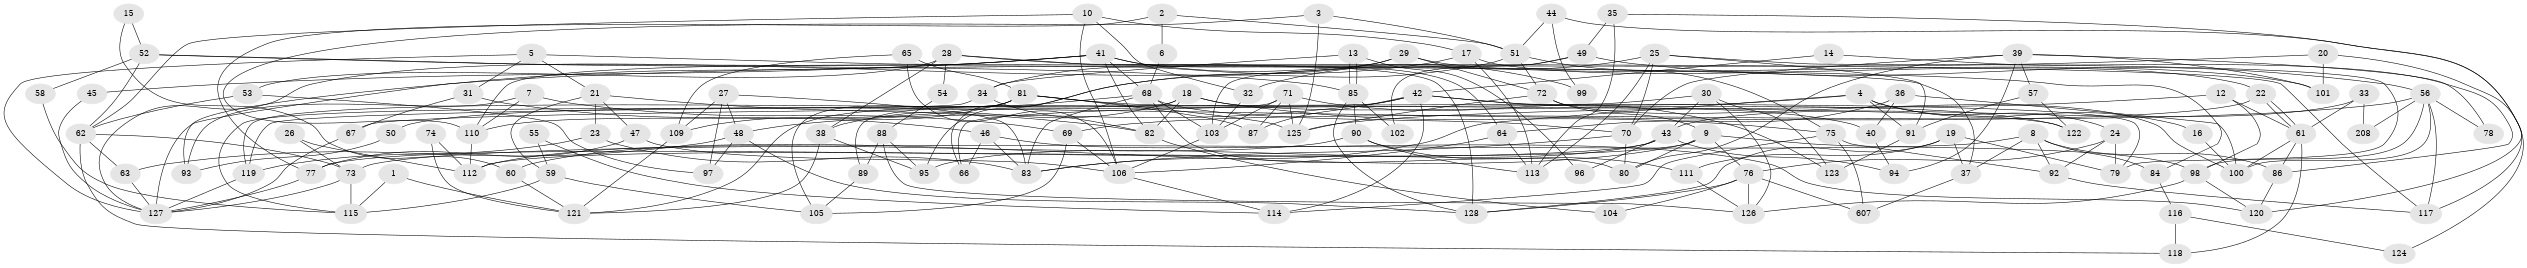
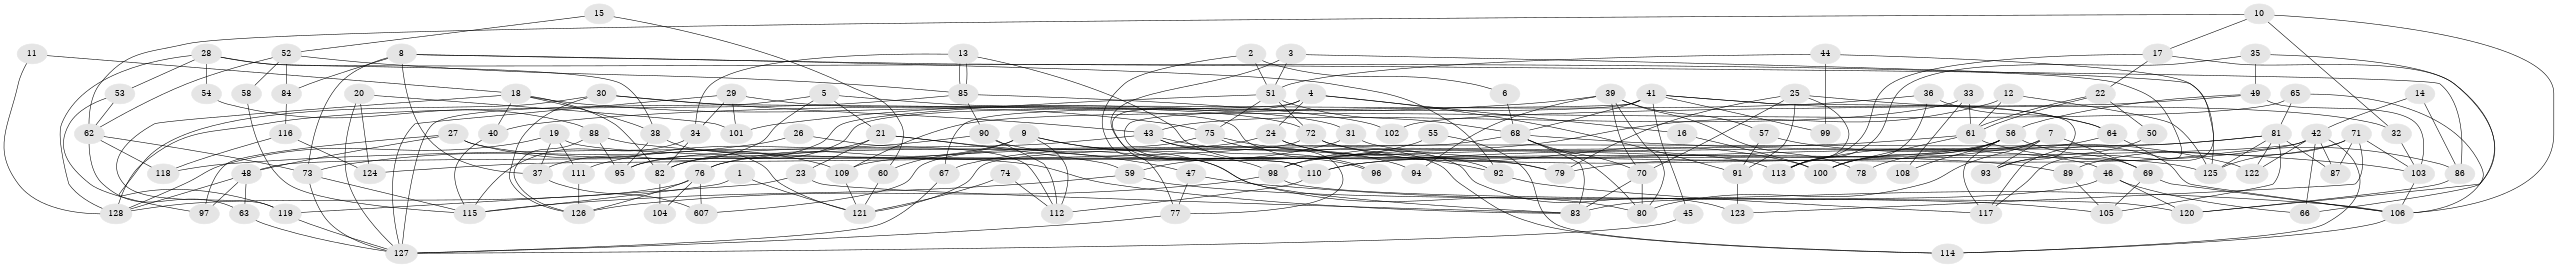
none -> (32, 54)
(1624, 114) -> (843, 160)
none -> (1391, 119)
(2363, 134) -> (1903, 174)
(1883, 154) -> (455, 172)
none -> (1900, 189)
